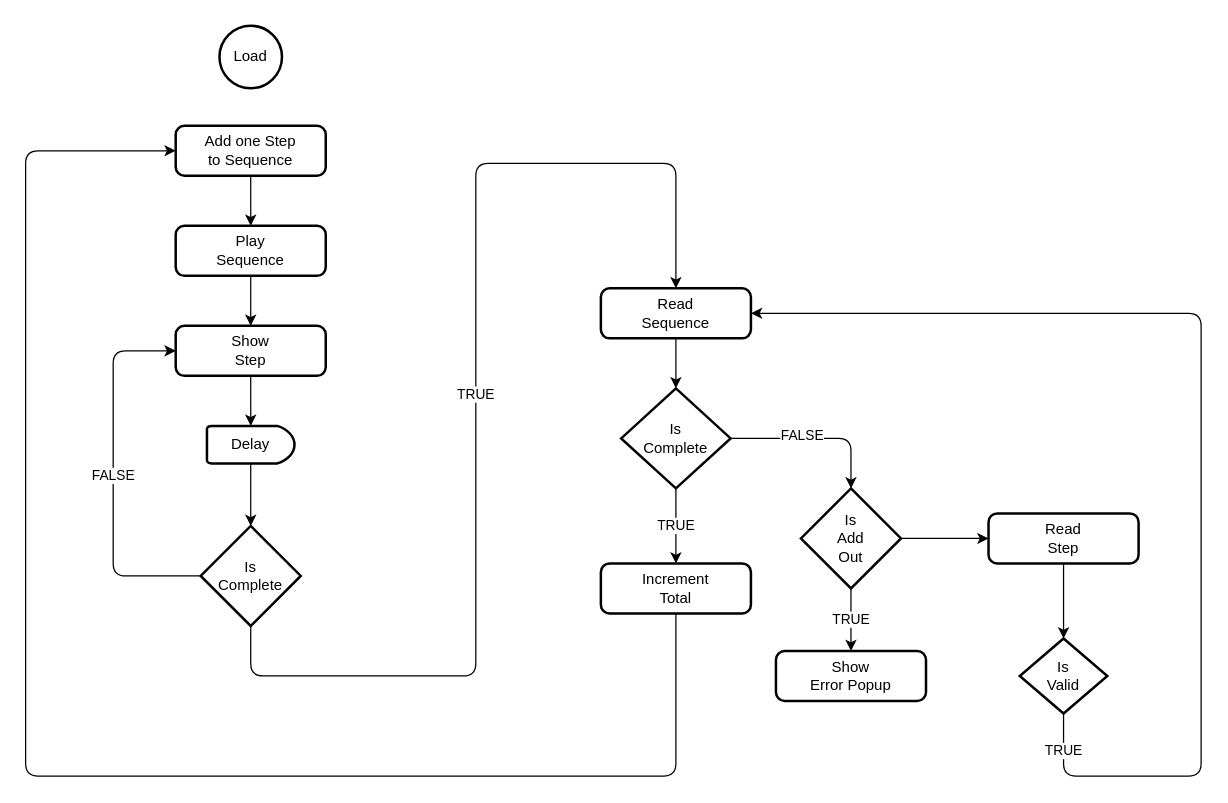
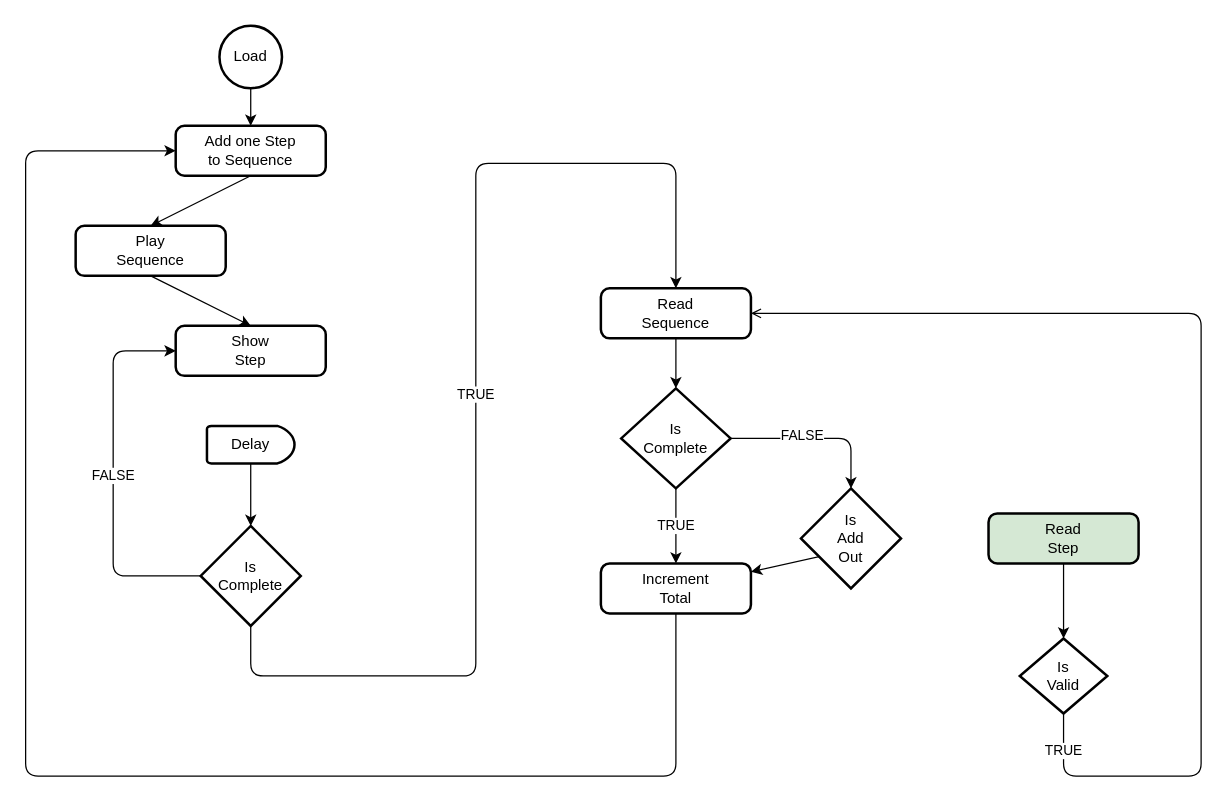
none -> (251, 102)
(251, 251) -> (151, 251)
(761, 313) -> (758, 313)
(251, 397) -> none
(940, 538) -> (789, 563)
(1063, 538) -> (1063, 538)
(851, 615) -> none
(851, 676) -> none
